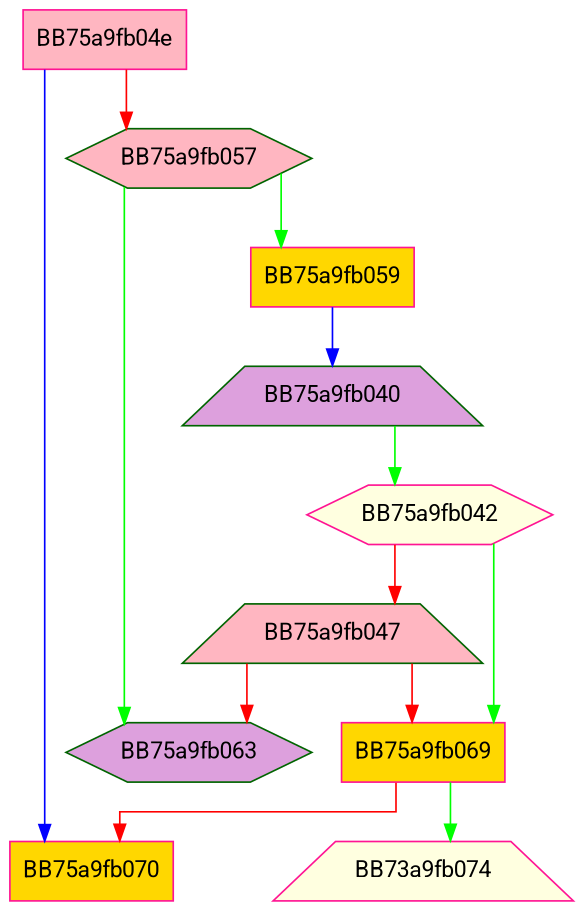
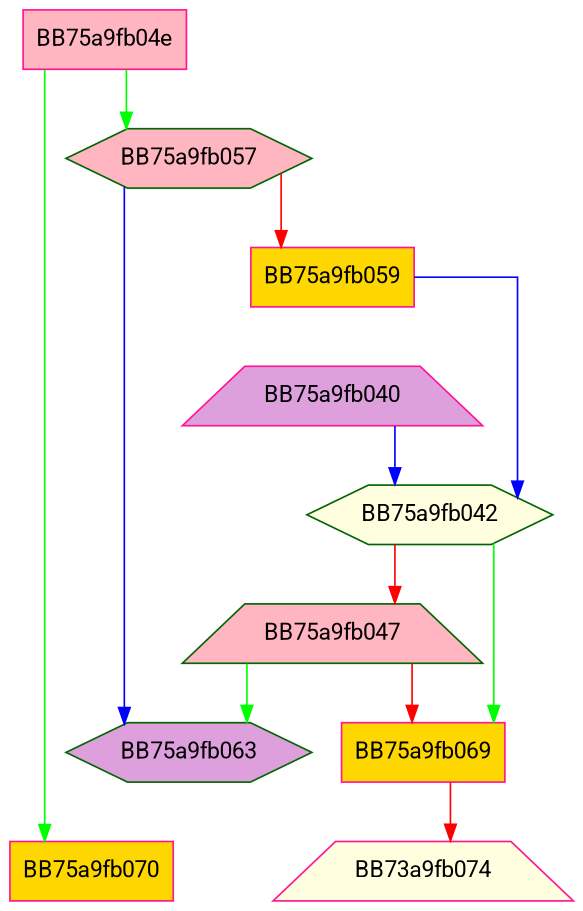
(126, 91) -> (126, 91)
(281, 202) -> (281, 202)
(332, 328) -> (518, 328)
(332, 396) -> (332, 396)
(45, 447) -> (45, 447)
(124, 447) -> (124, 447)
(395, 447) -> (395, 447)
(430, 515) -> (430, 515)
(247, 685) -> (247, 685)
(450, 803) -> (450, 803)
(266, 812) -> none
